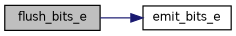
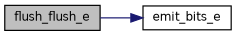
(52, 18) -> (52, 18)
